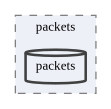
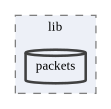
(56, 28) -> (56, 28)
